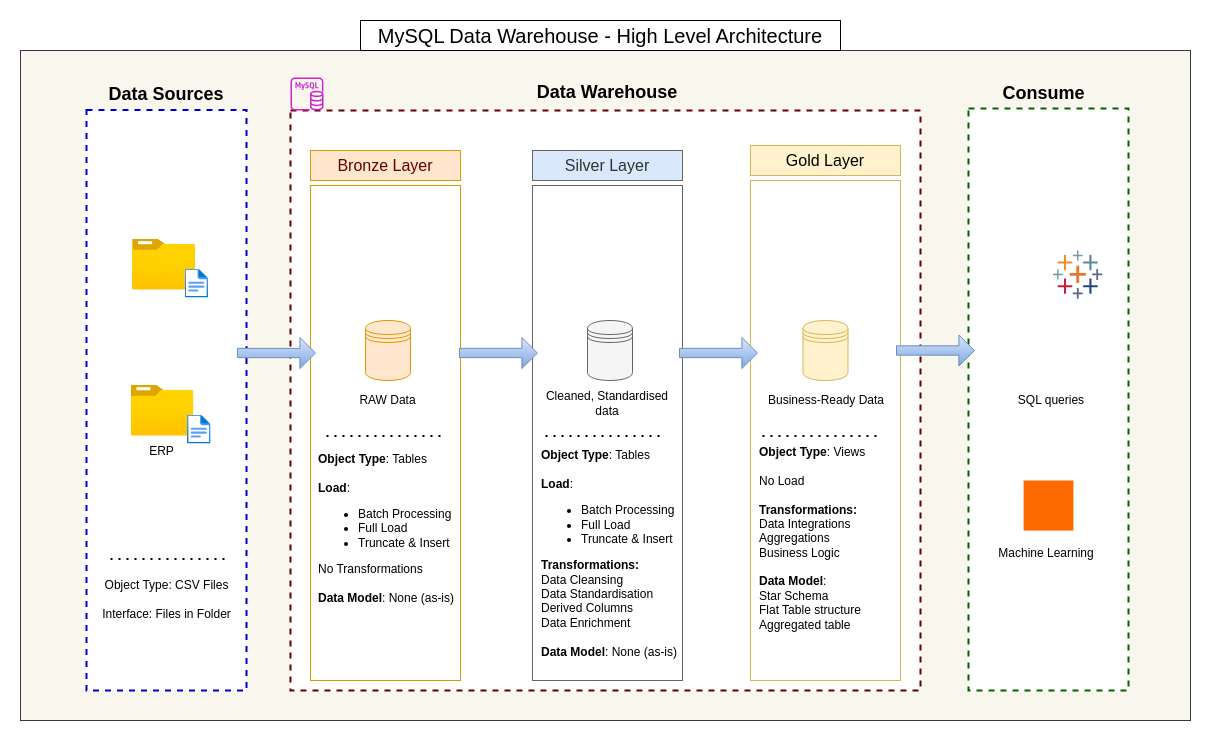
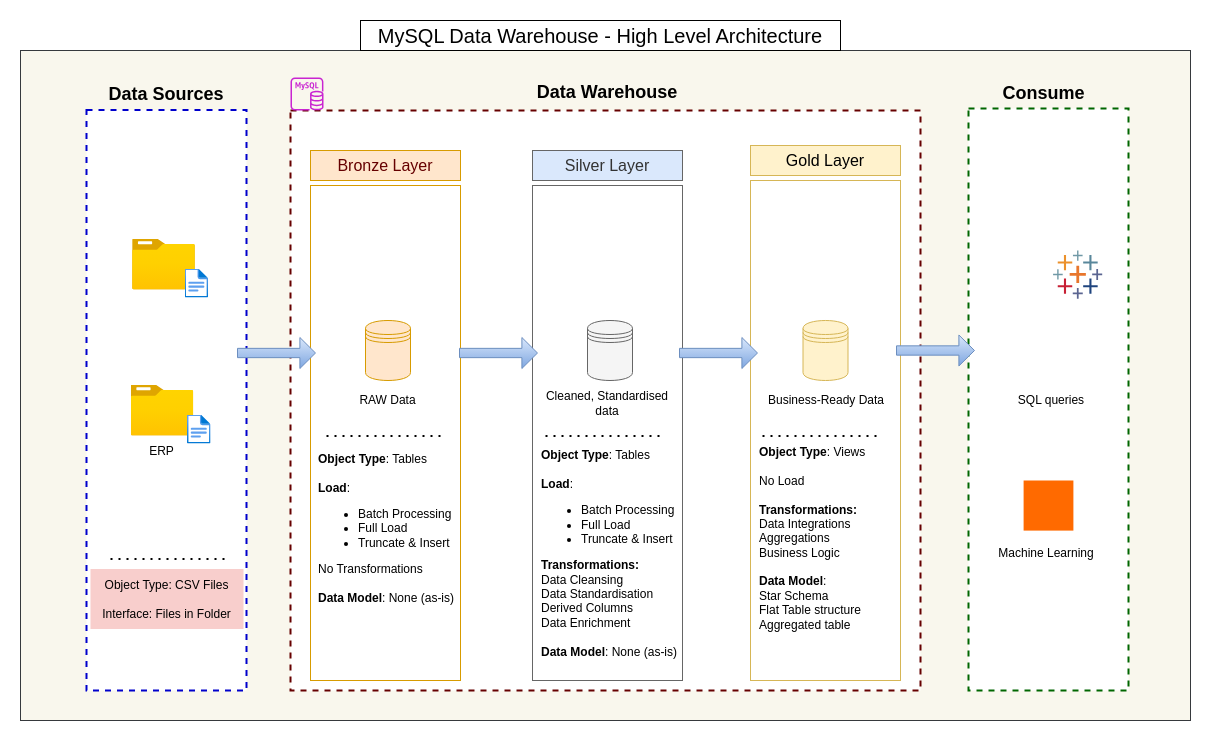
(167, 599) -> (167, 599)
